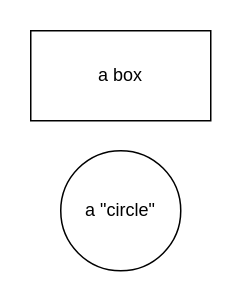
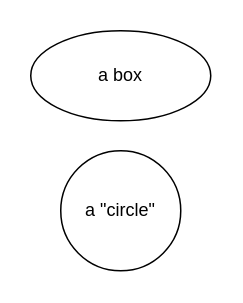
(121, 76) -> (121, 76)
